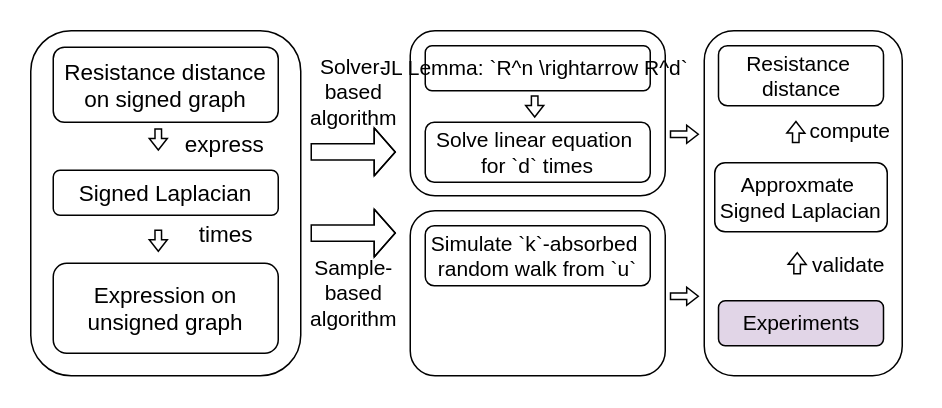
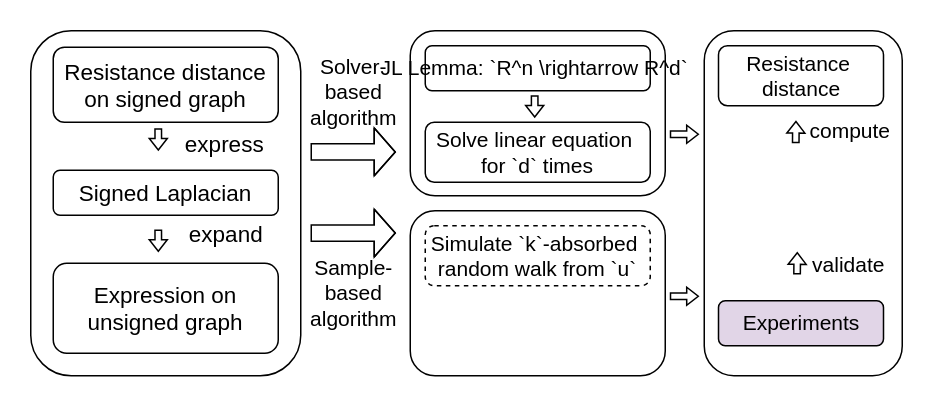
(801, 197) -> none
(227, 233) -> (227, 233)
(538, 256) -> (538, 256)
